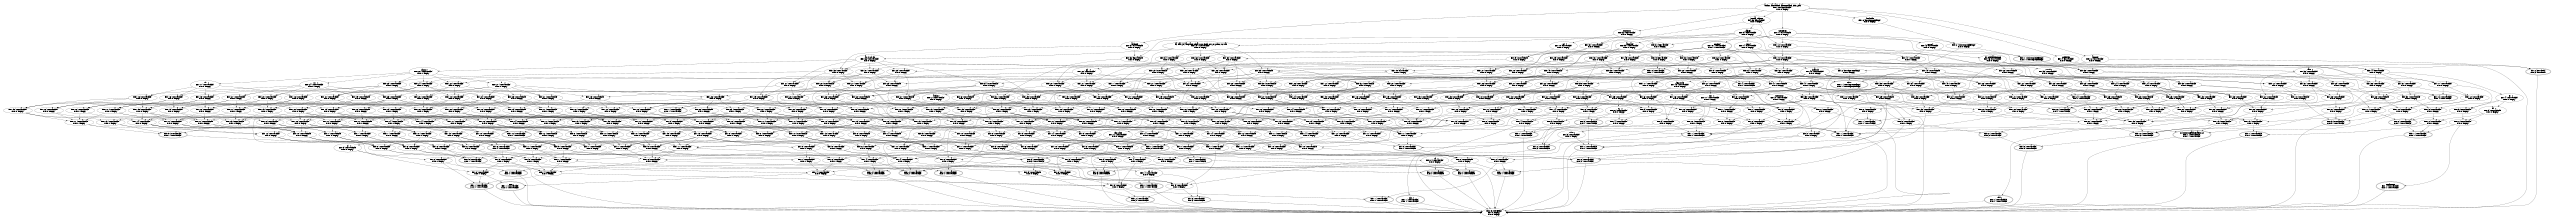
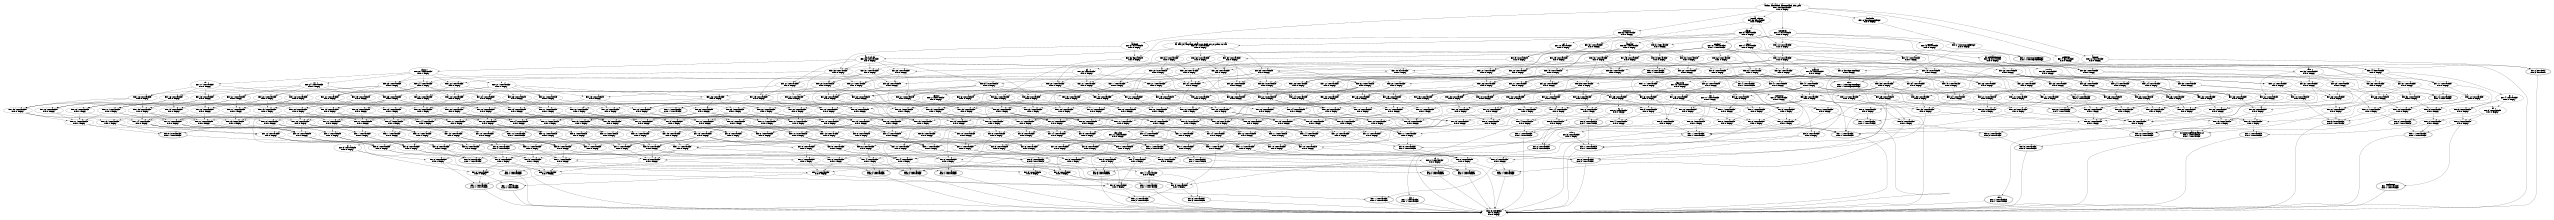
(936, 98) -> (936, 98)
